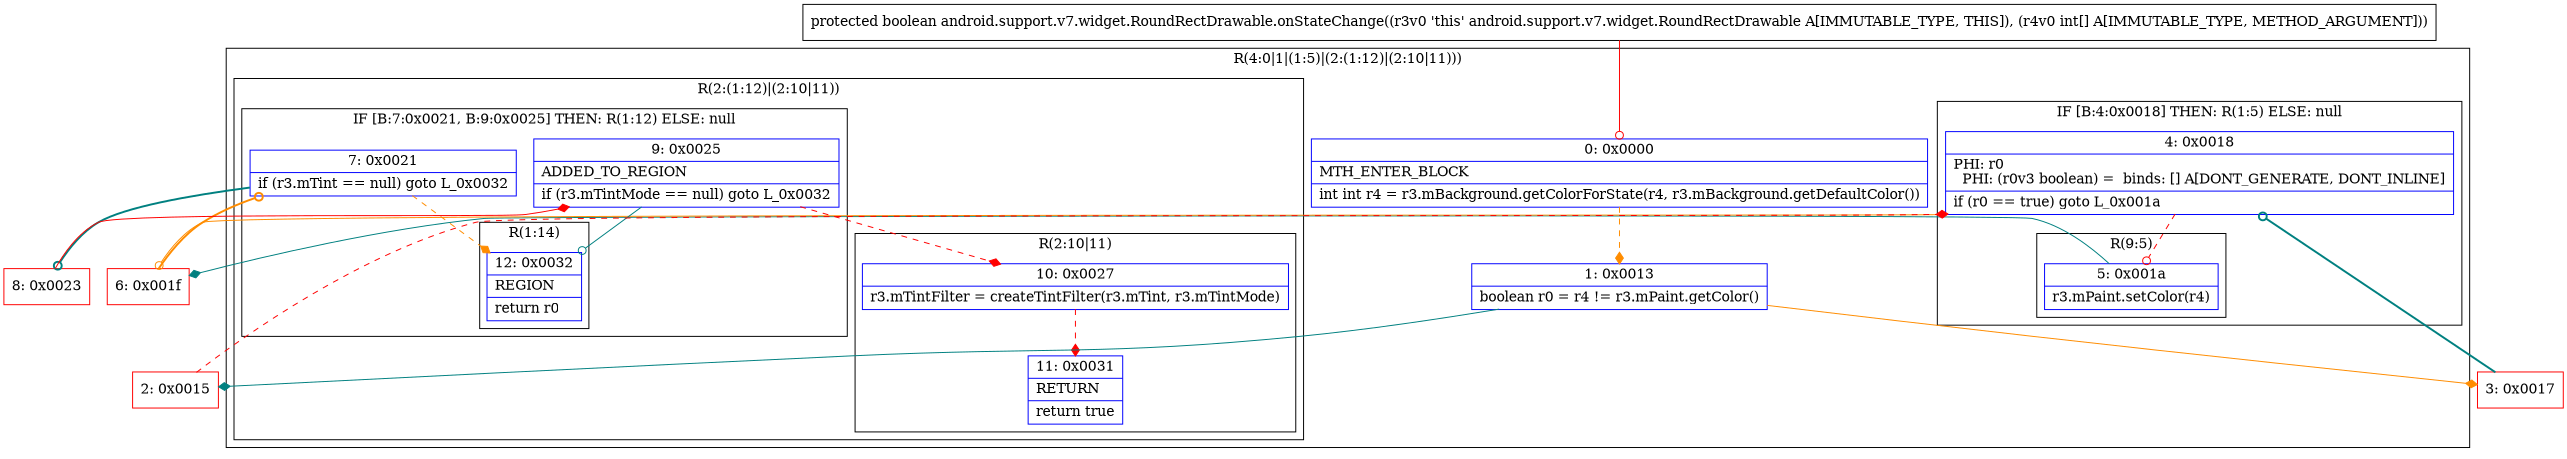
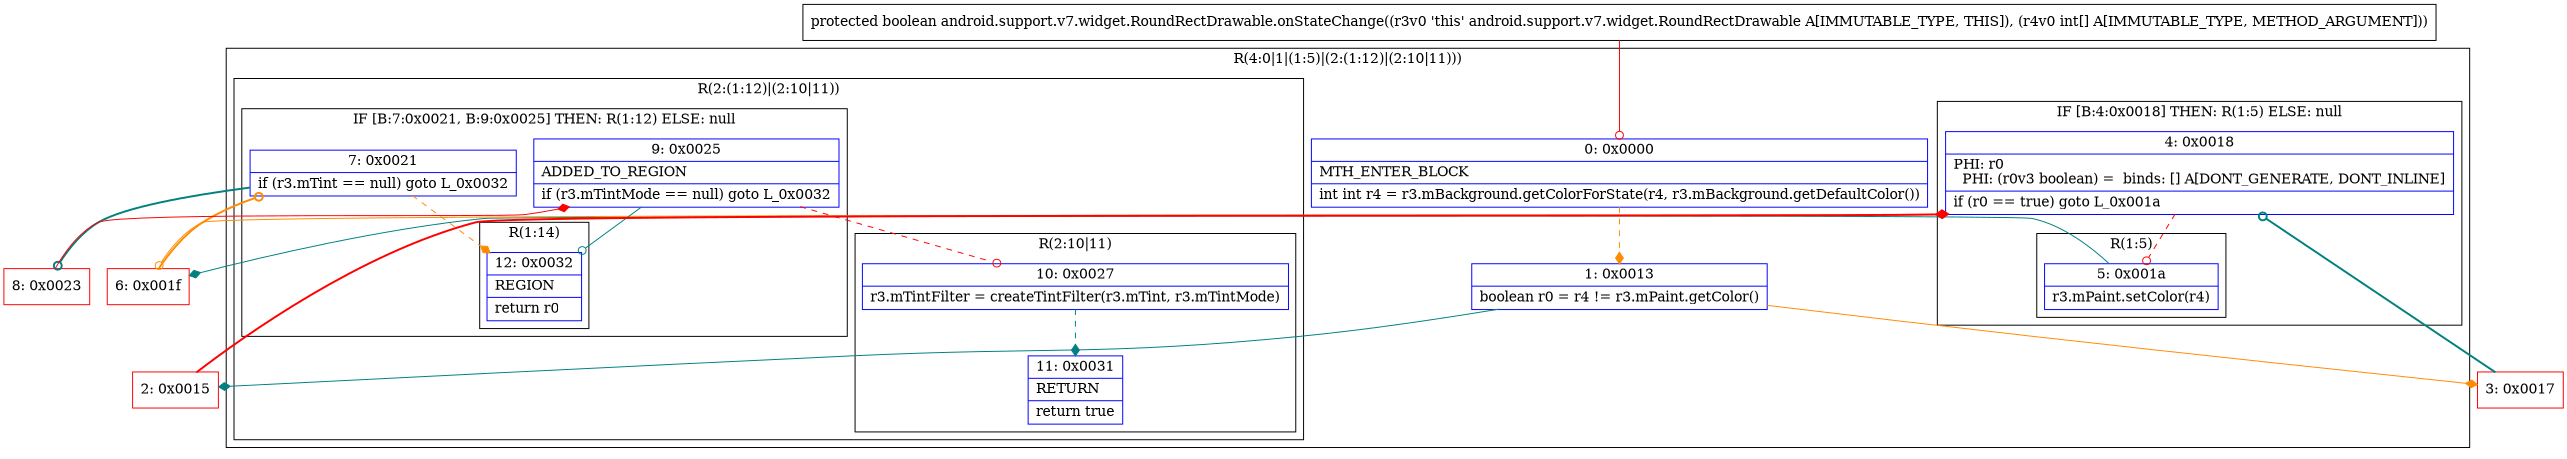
(1046, 216) -> (1046, 216)
(871, 227) -> (871, 227)
(2131, 245) -> (2131, 245)
(1075, 327) -> (1075, 327)
